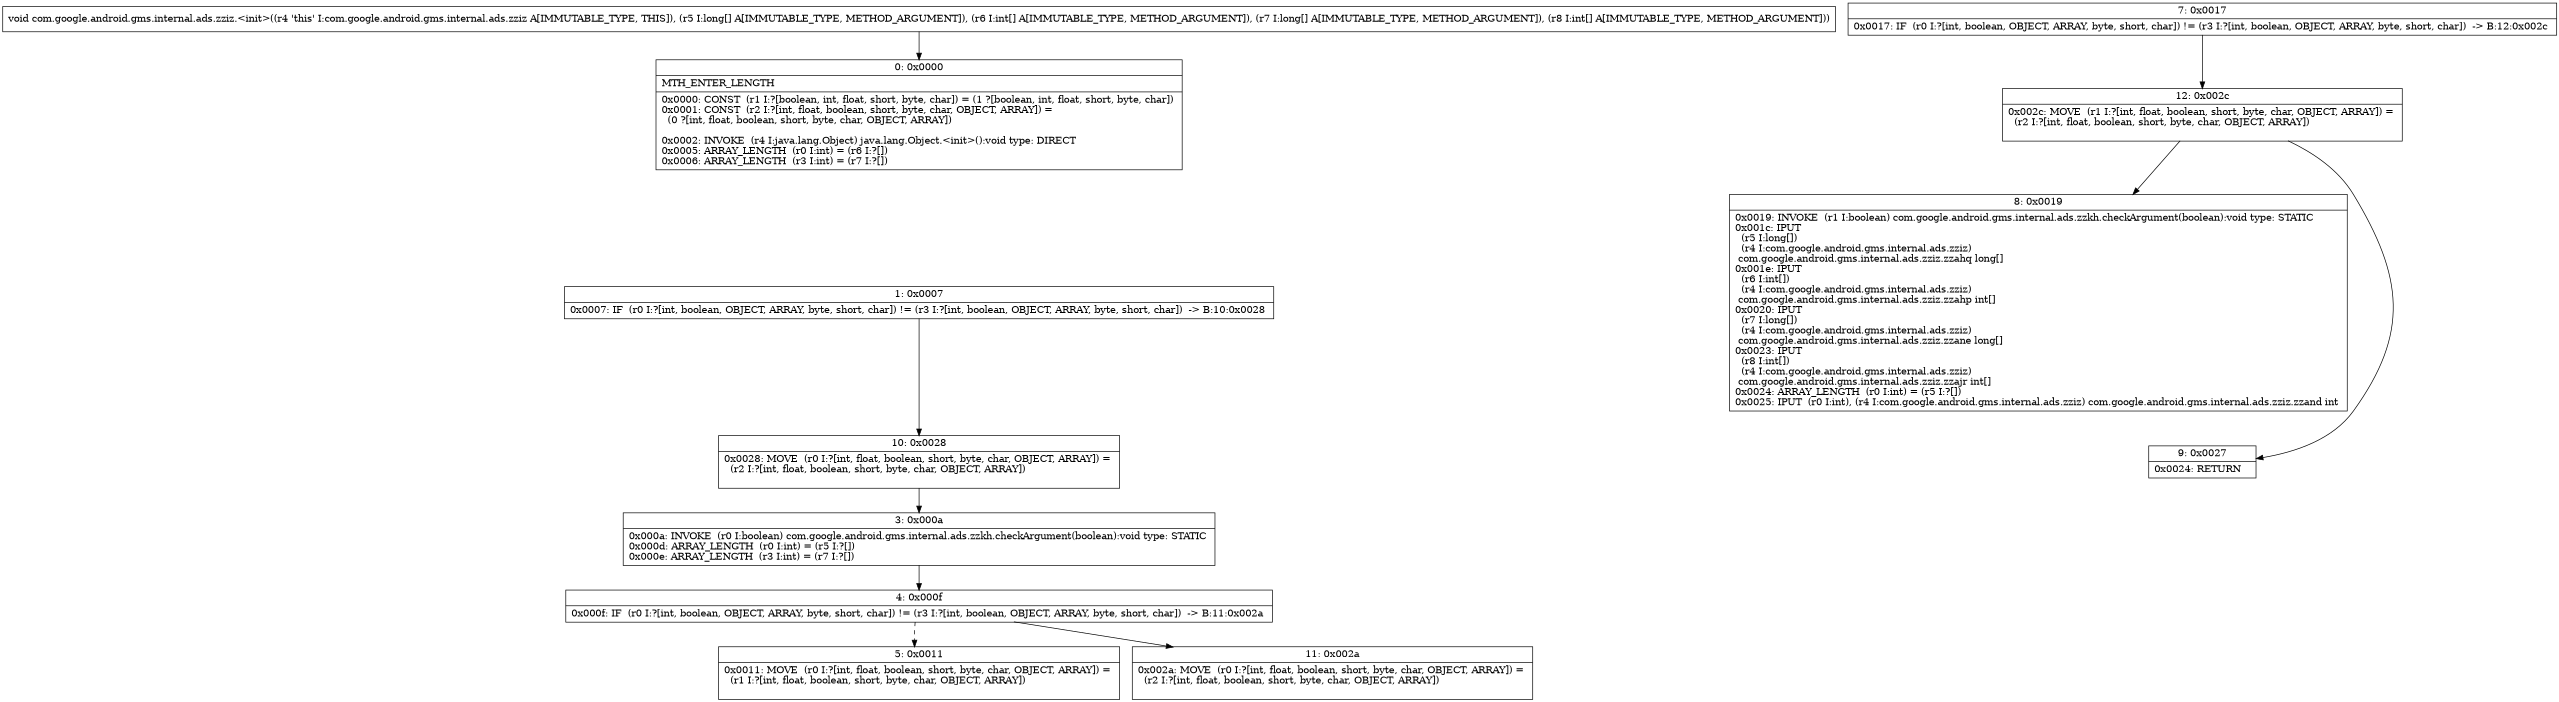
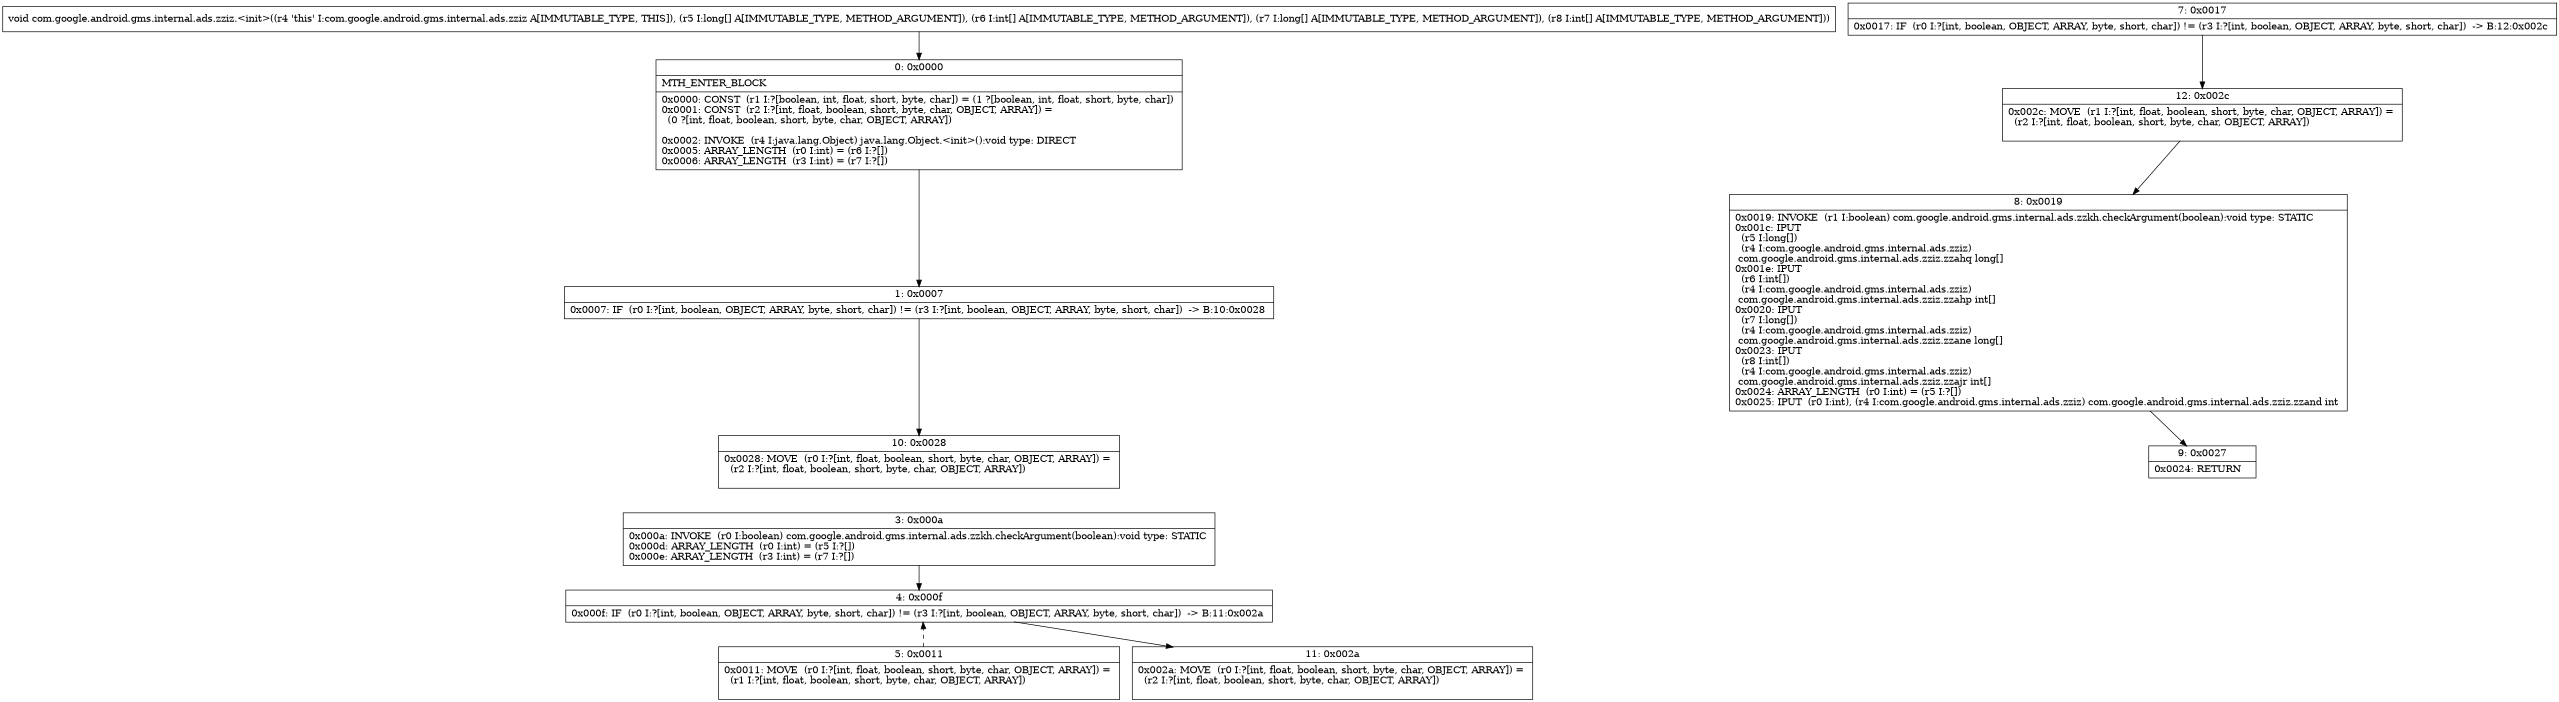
(718, 83) -> (714, 83)
none -> (919, 225)
(2393, 312) -> (2166, 426)
(919, 497) -> none
(915, 631) -> (924, 638)
